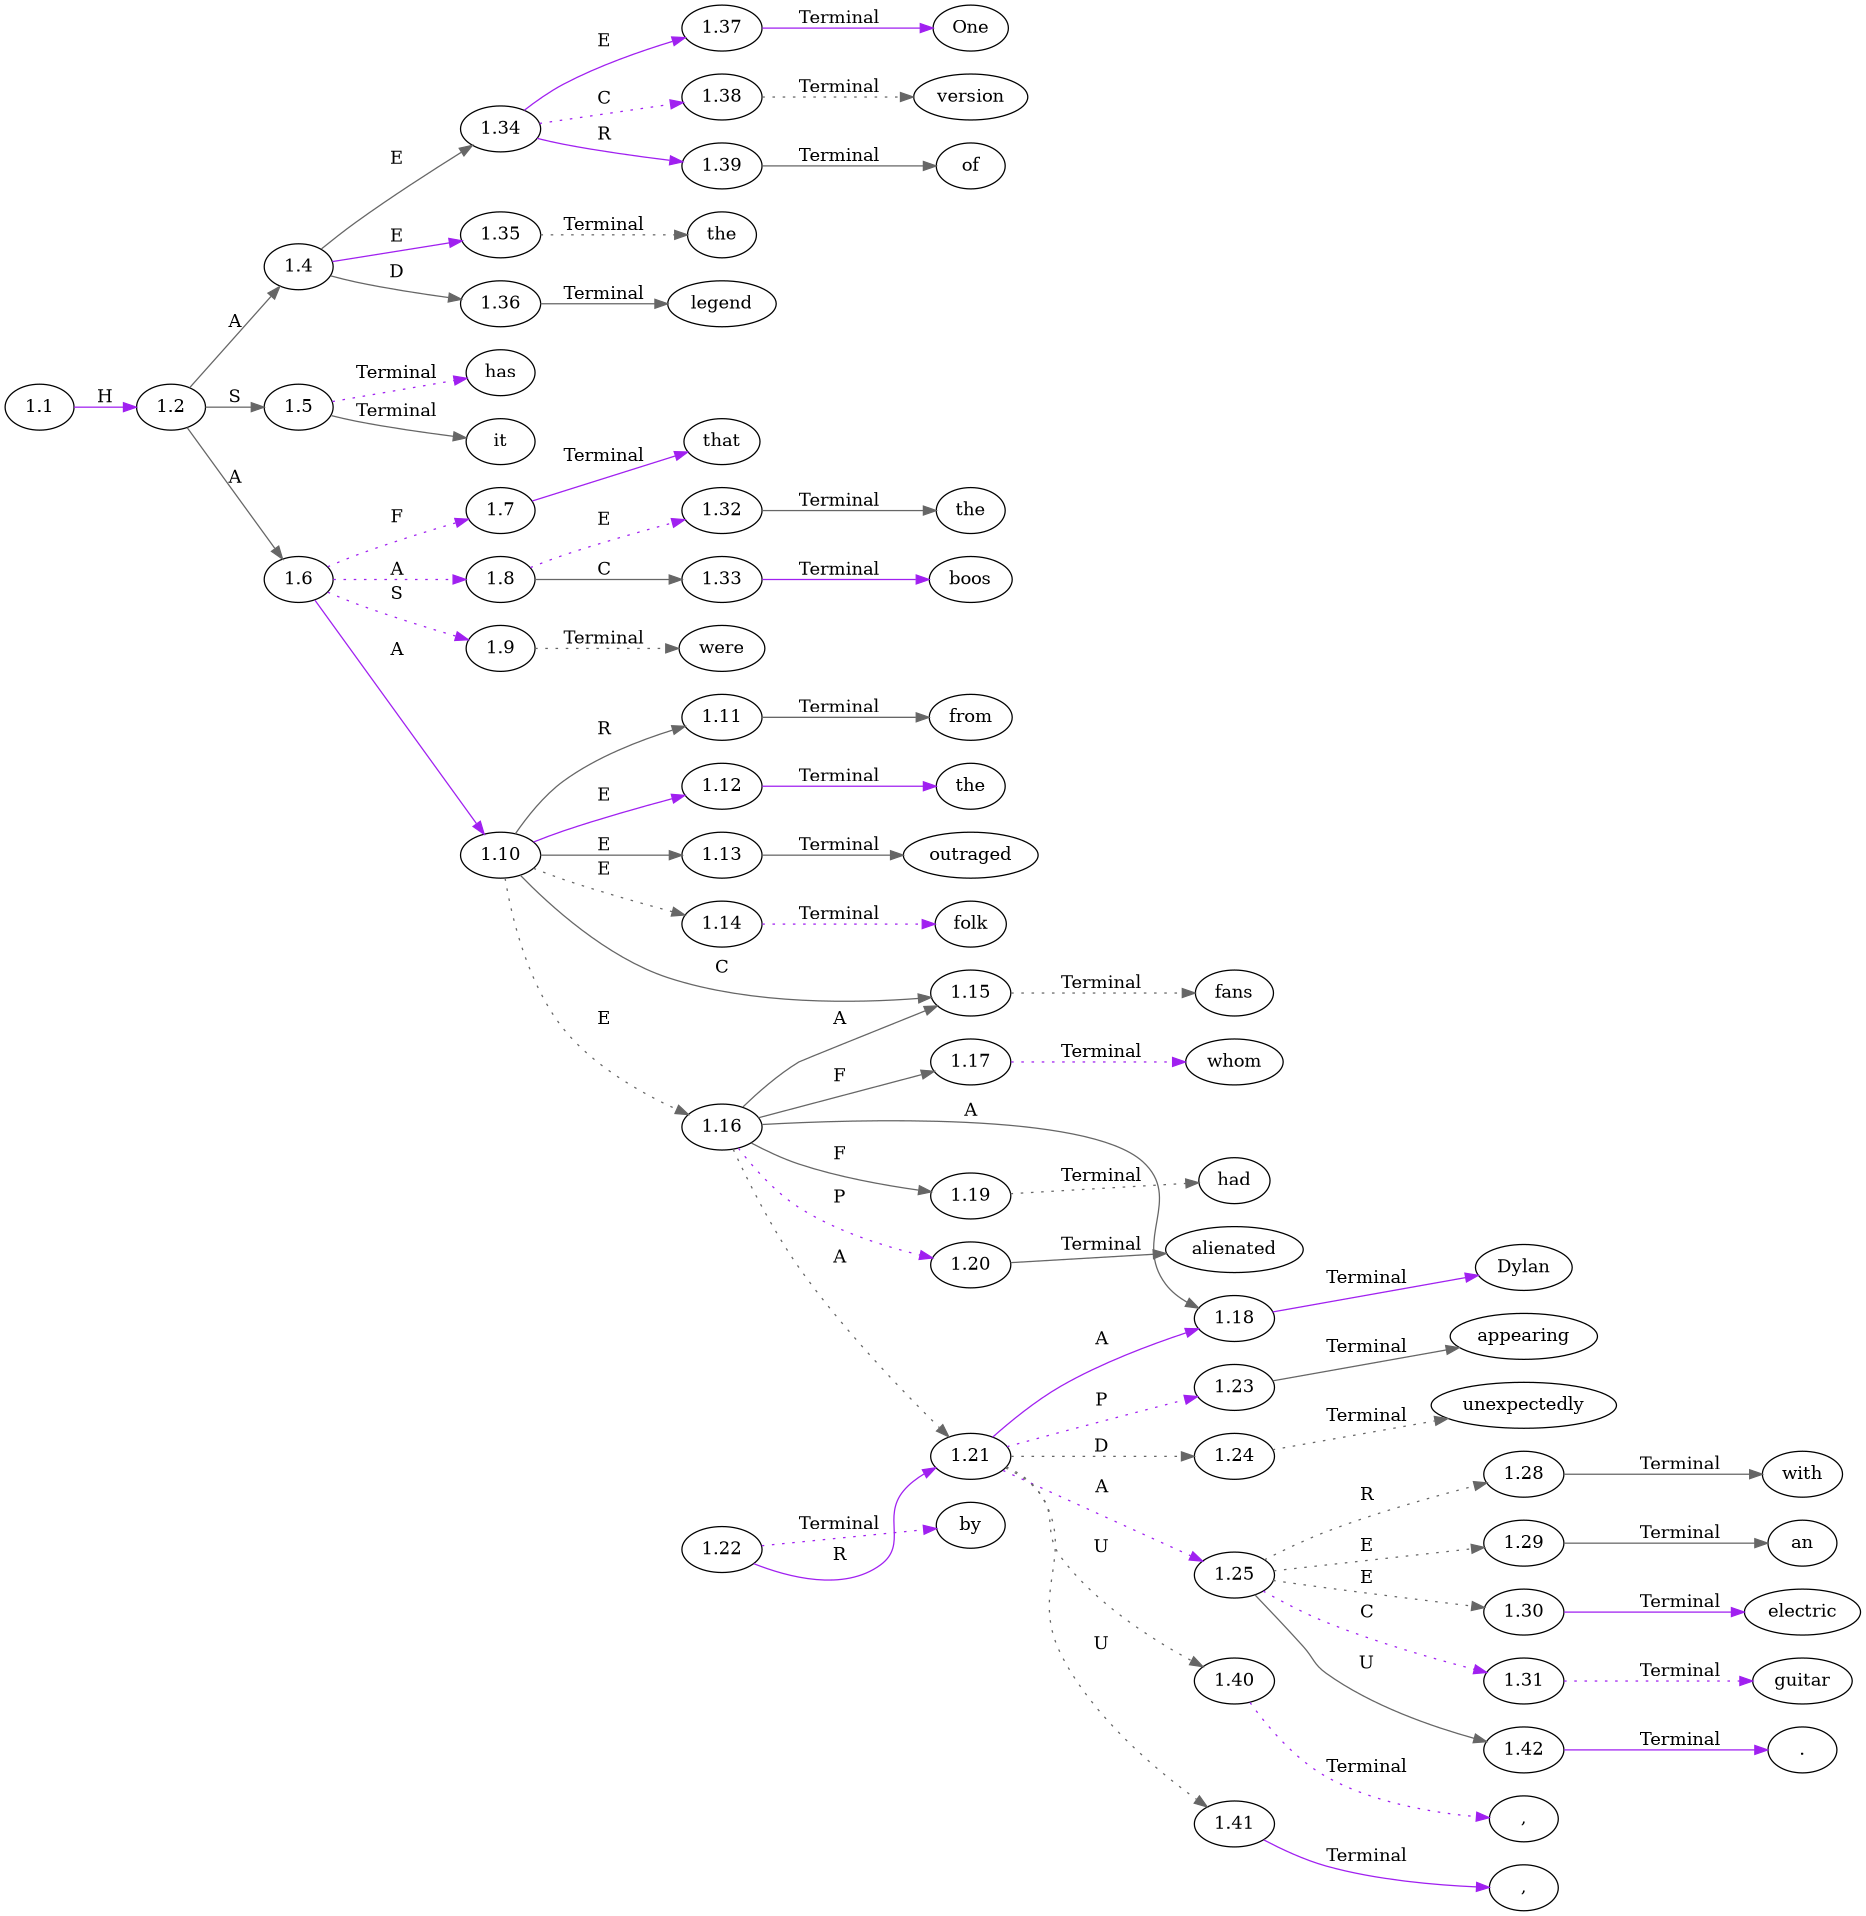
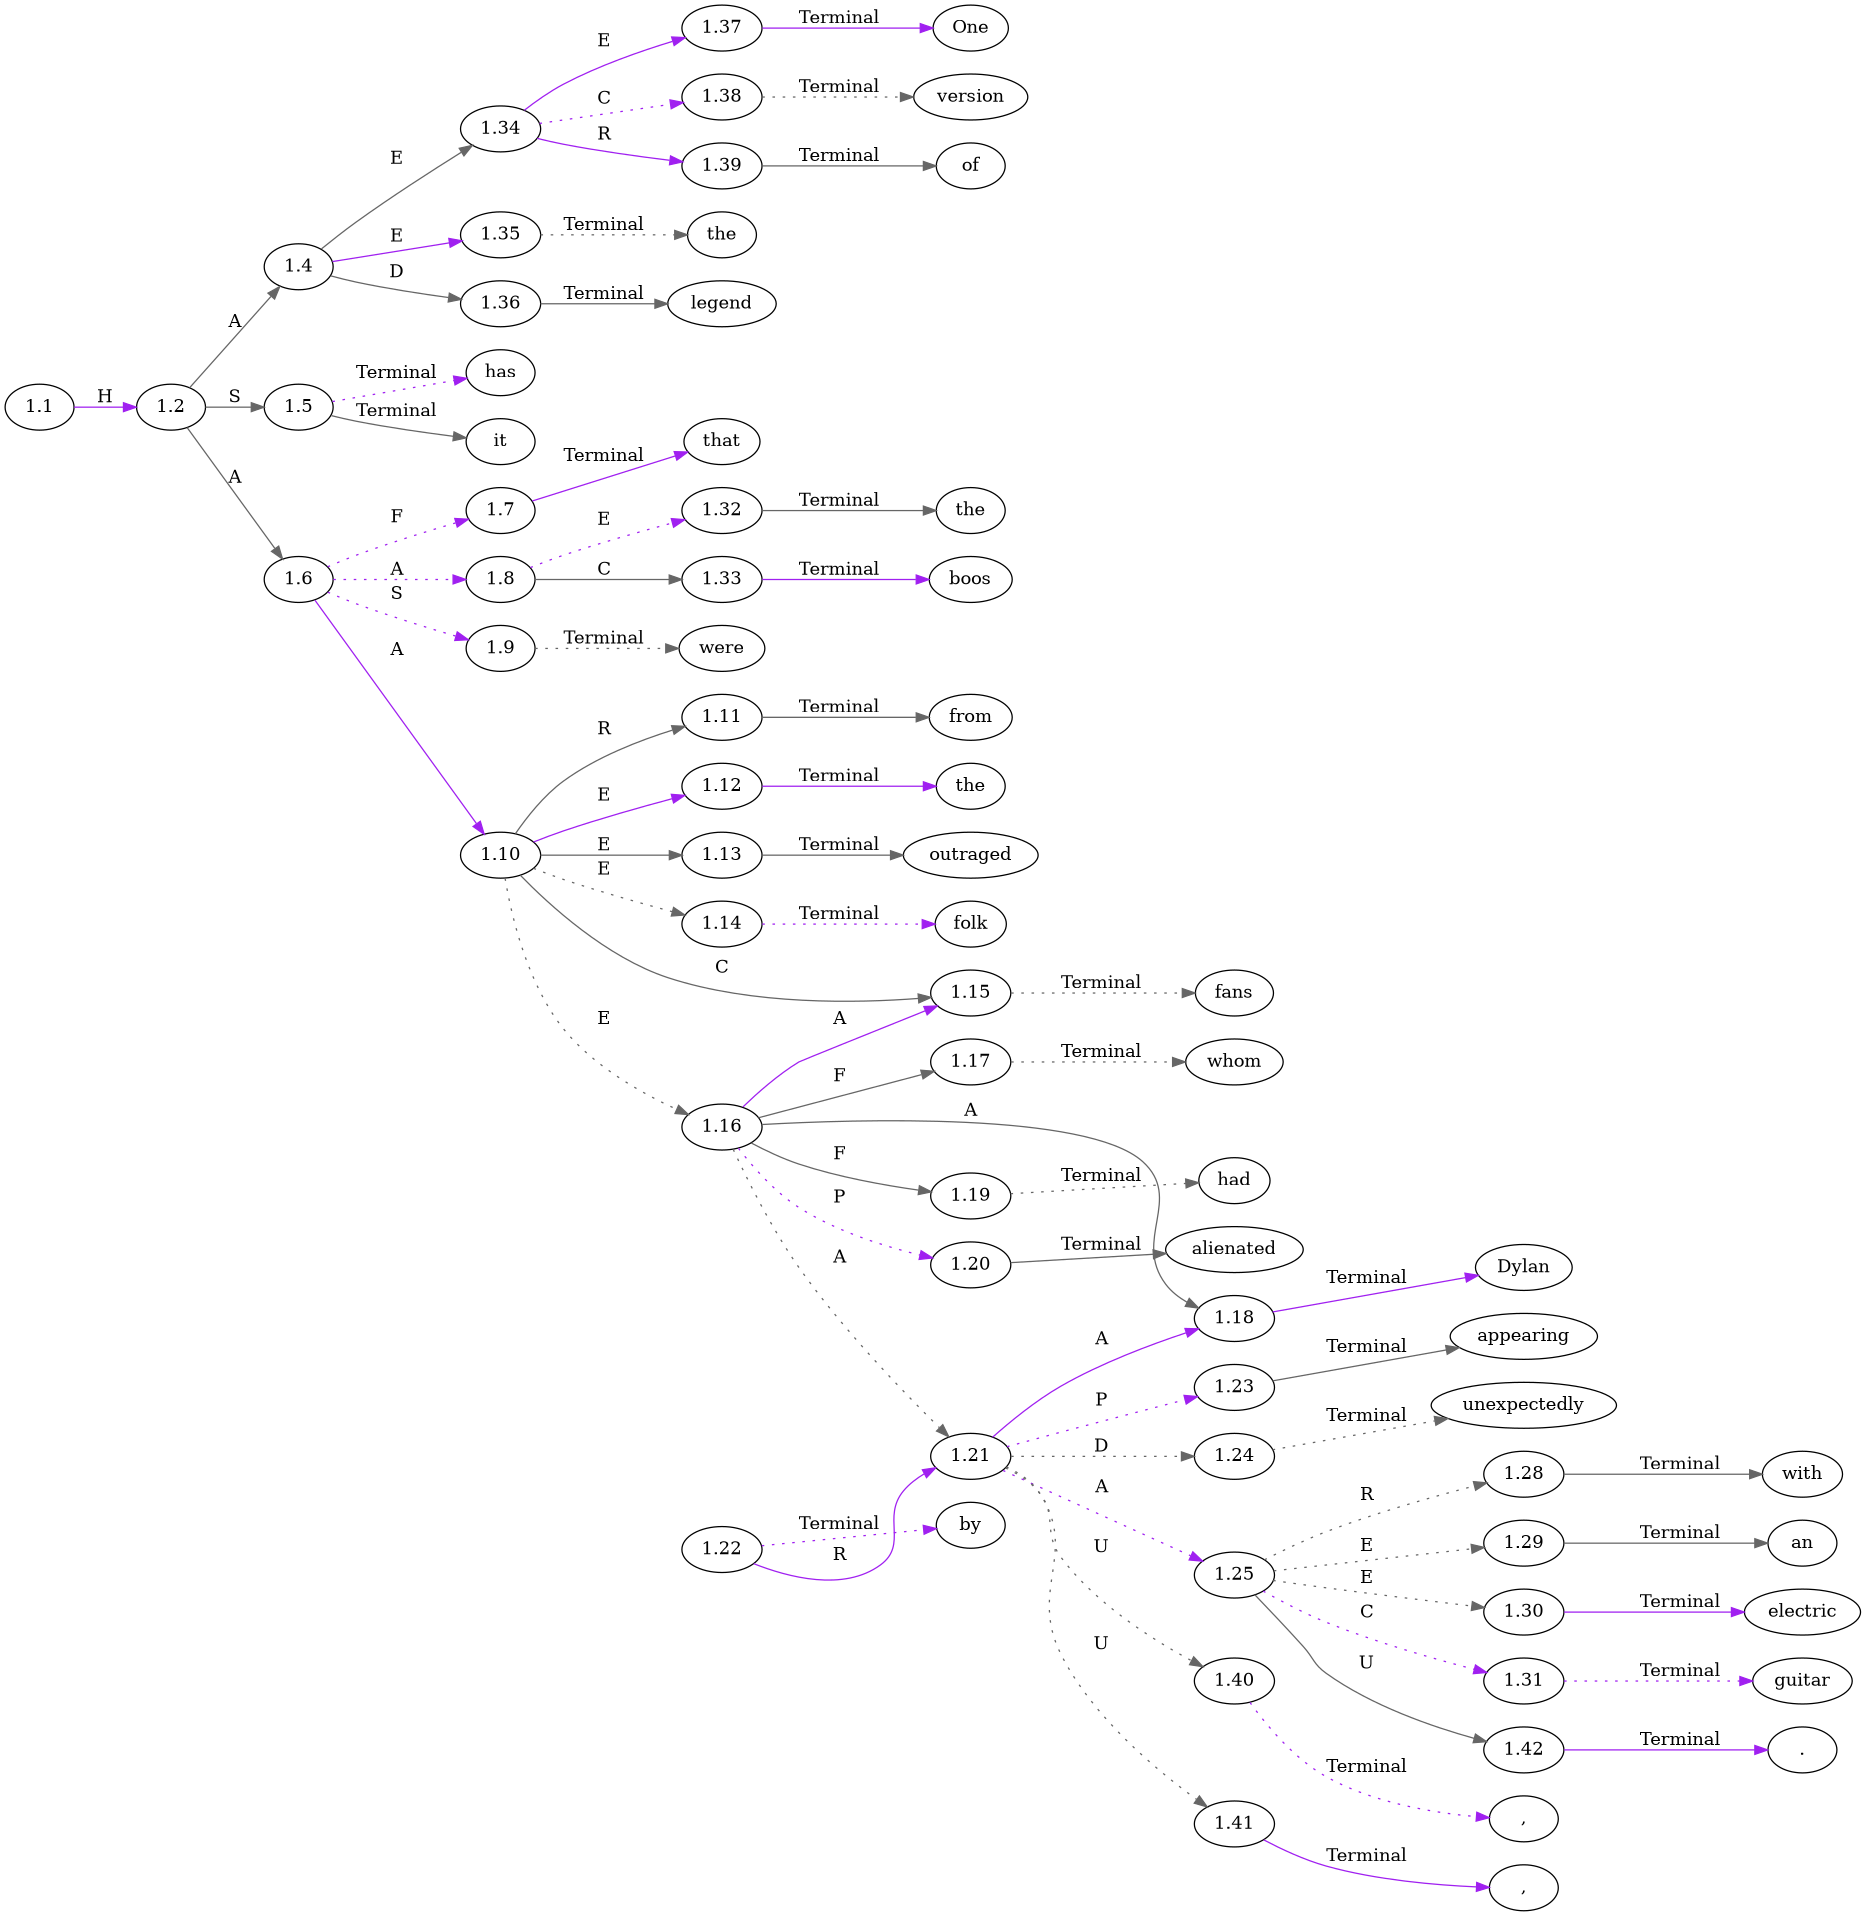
(829, 1050) -> (829, 1050)
(1092, 1062) -> (1092, 1062)
